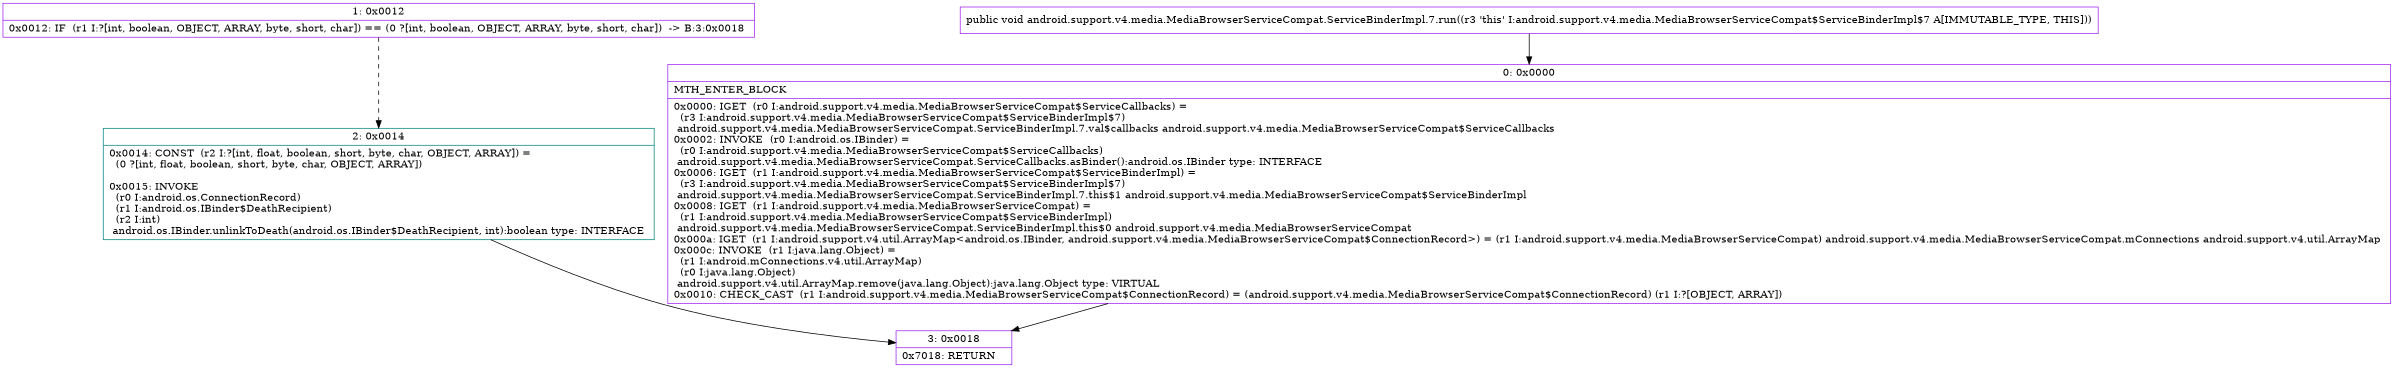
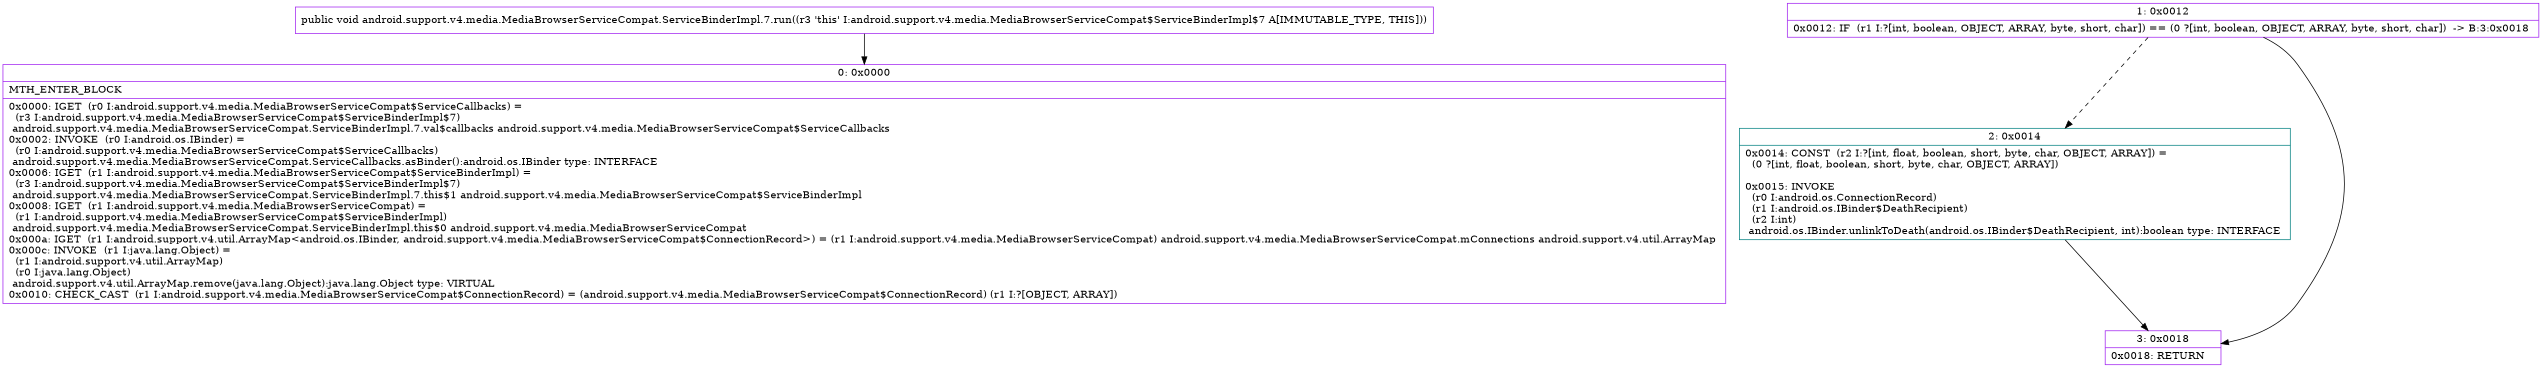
(798, 261) -> (116, 261)
(1063, 316) -> (2343, 202)
(954, 356) -> (2163, 356)
